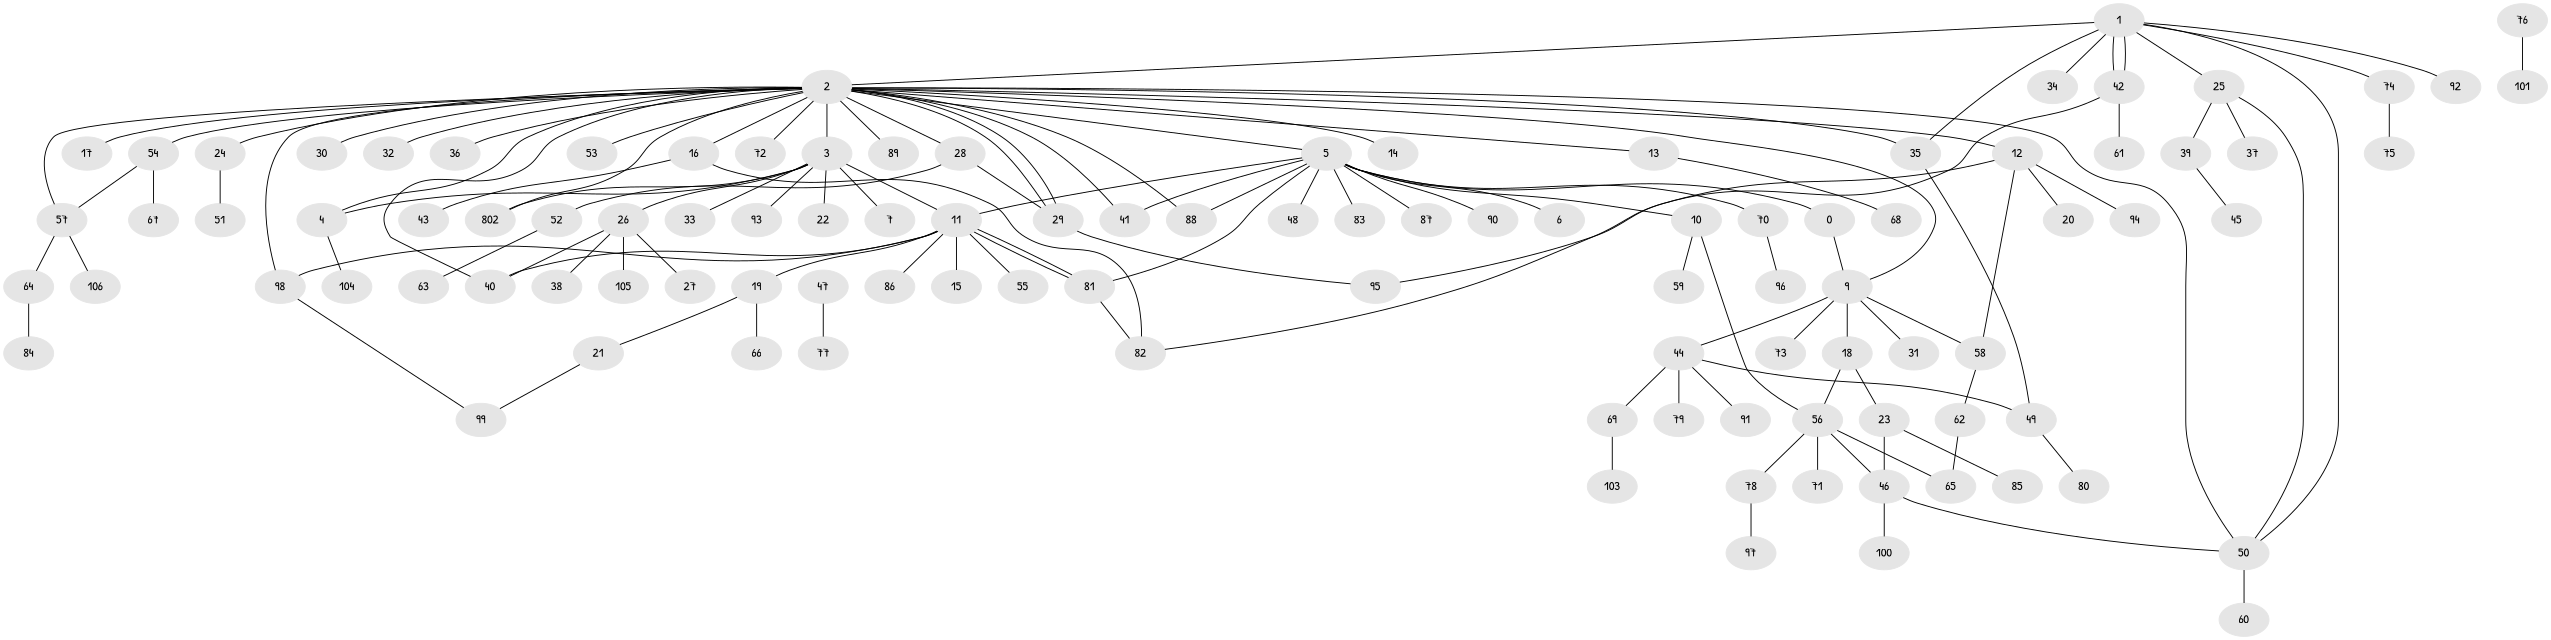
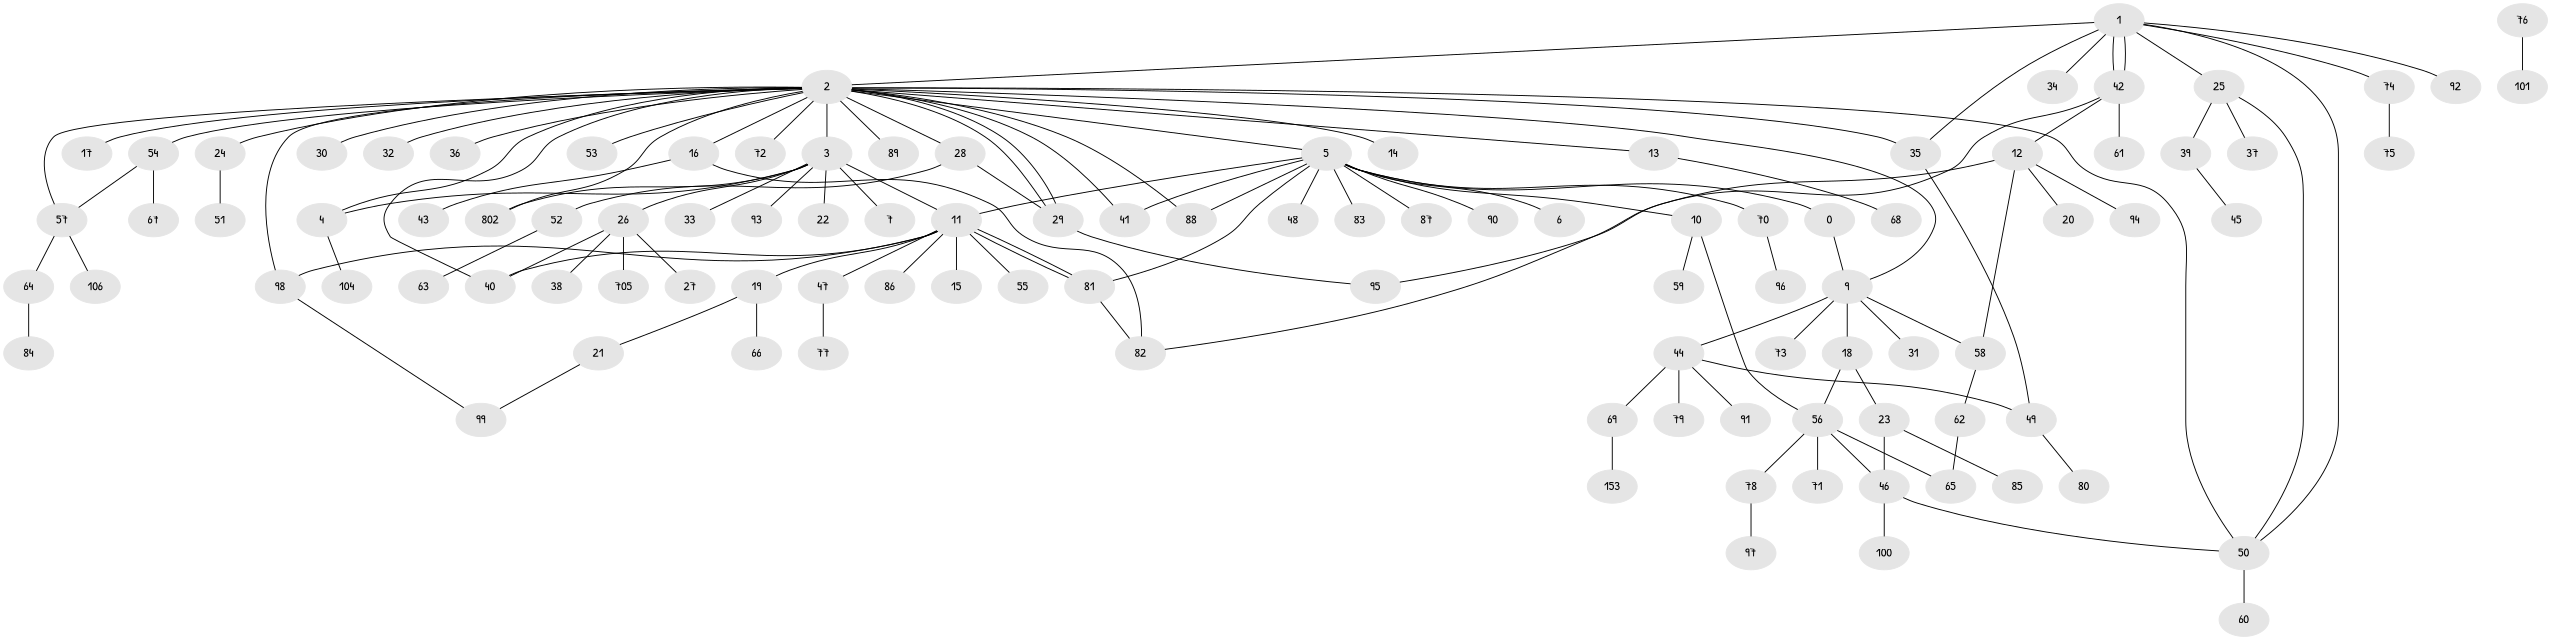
(1424, 104) -> (2068, 120)
none -> (890, 253)
(623, 287) -> (623, 287)
(1612, 487) -> (1612, 487)
